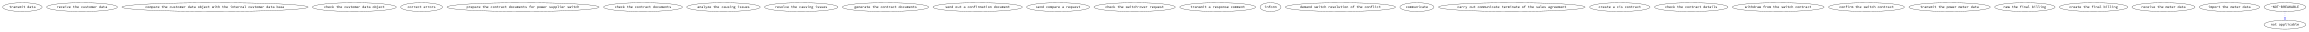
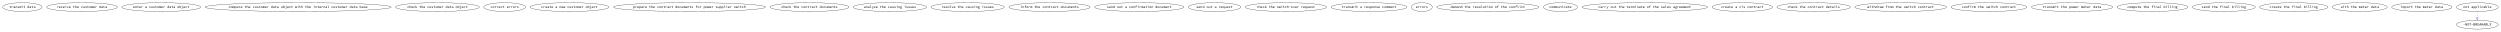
none -> (161, 7)
none -> (569, 7)
(886, 7) -> (1050, 7)
(1058, 7) -> (1215, 7)
(1271, 7) -> (1422, 7)
(1340, 7) -> (1488, 7)
(1512, 7) -> (1645, 7)
(2025, 7) -> (2152, 7)
(2163, 7) -> (2360, 7)
none -> (2224, 7)
(2285, 15) -> (2477, 15)
